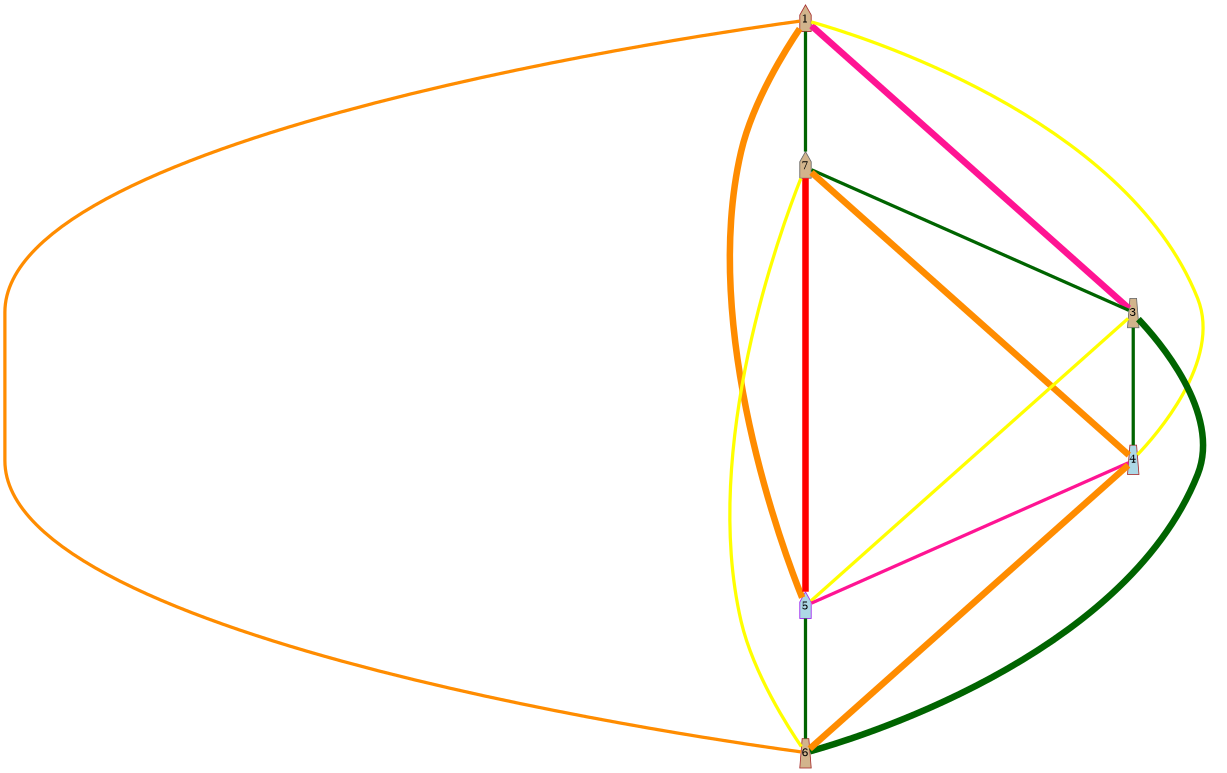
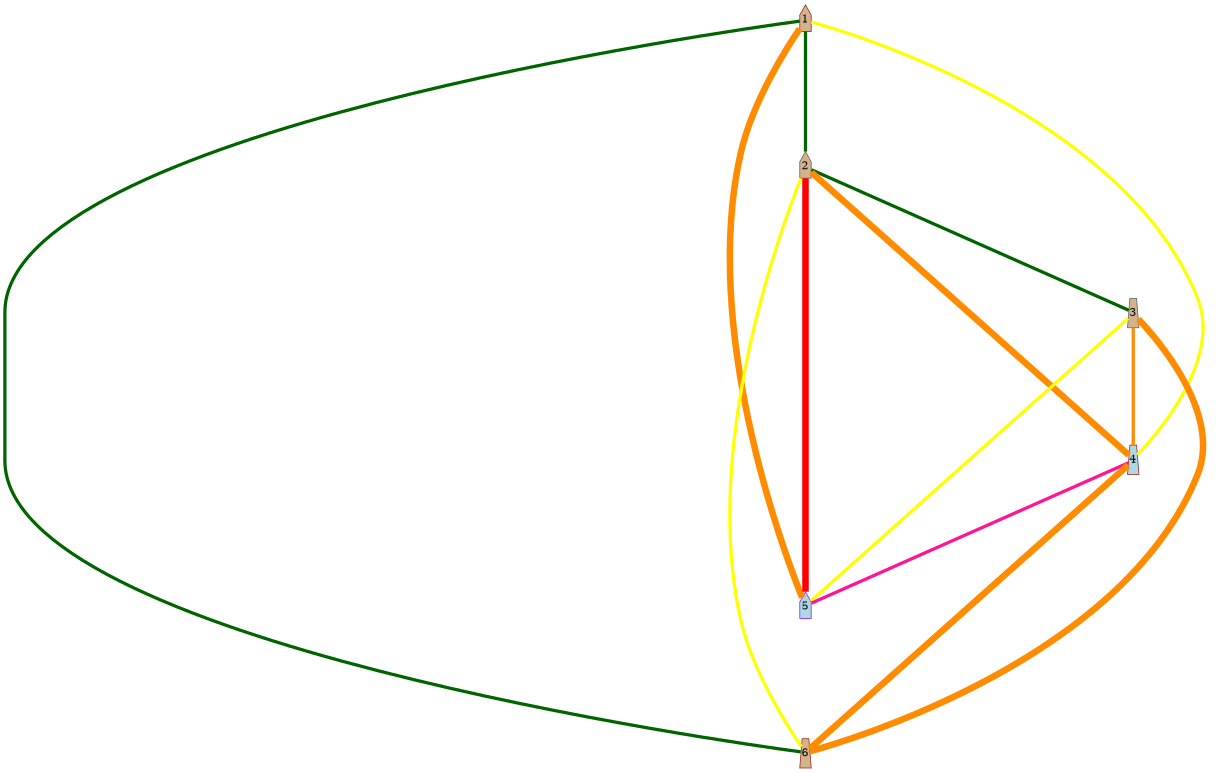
(805, 166) -> (805, 166)
(970, 167) -> none
(1133, 386) -> (1133, 386)
(5, 387) -> (5, 387)
(1104, 600) -> (1104, 600)
(805, 679) -> none
